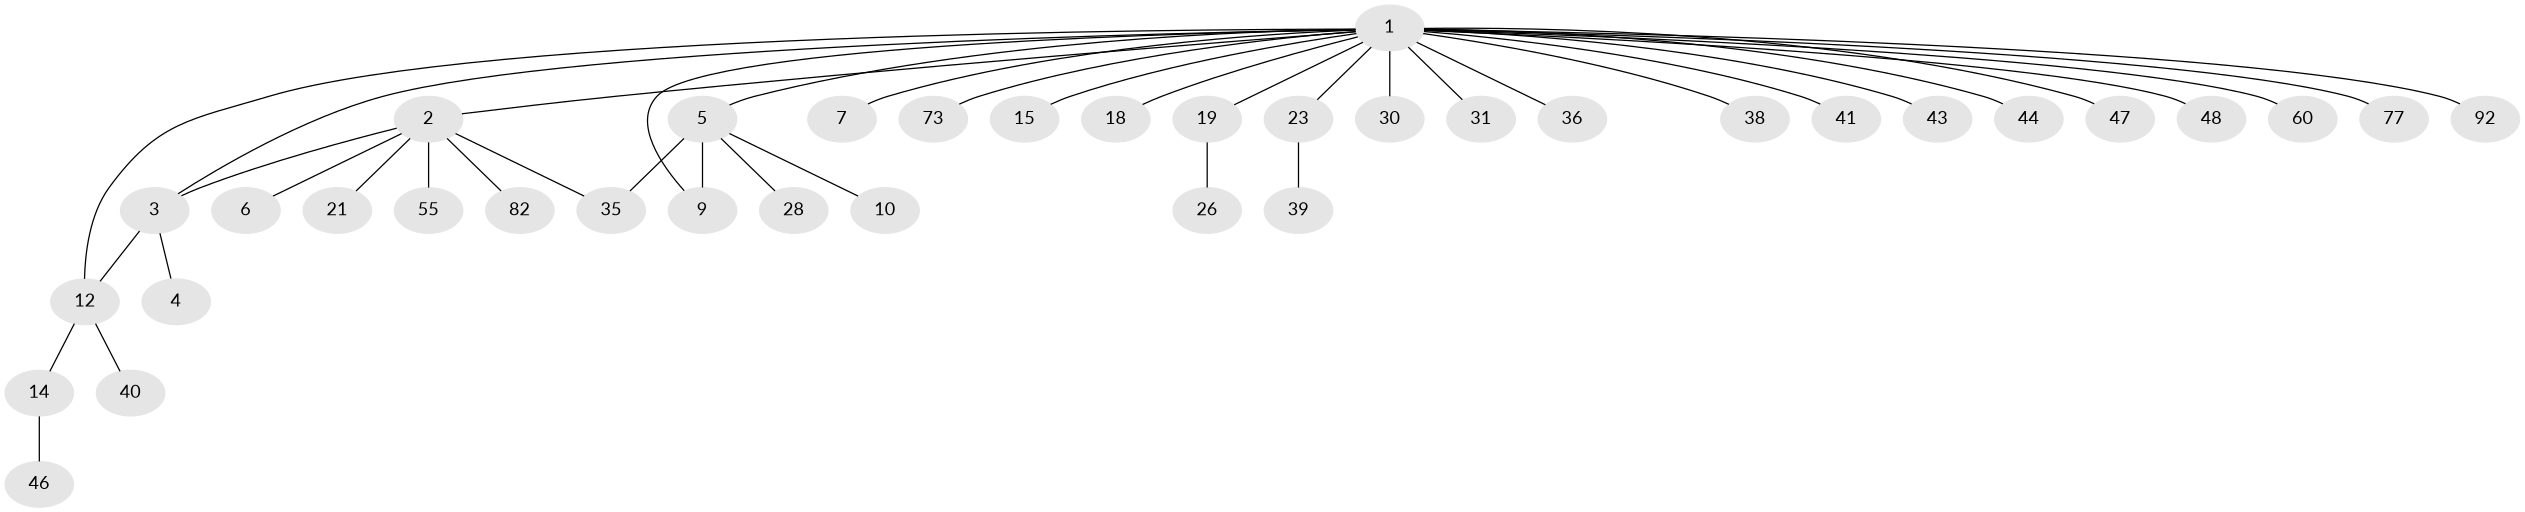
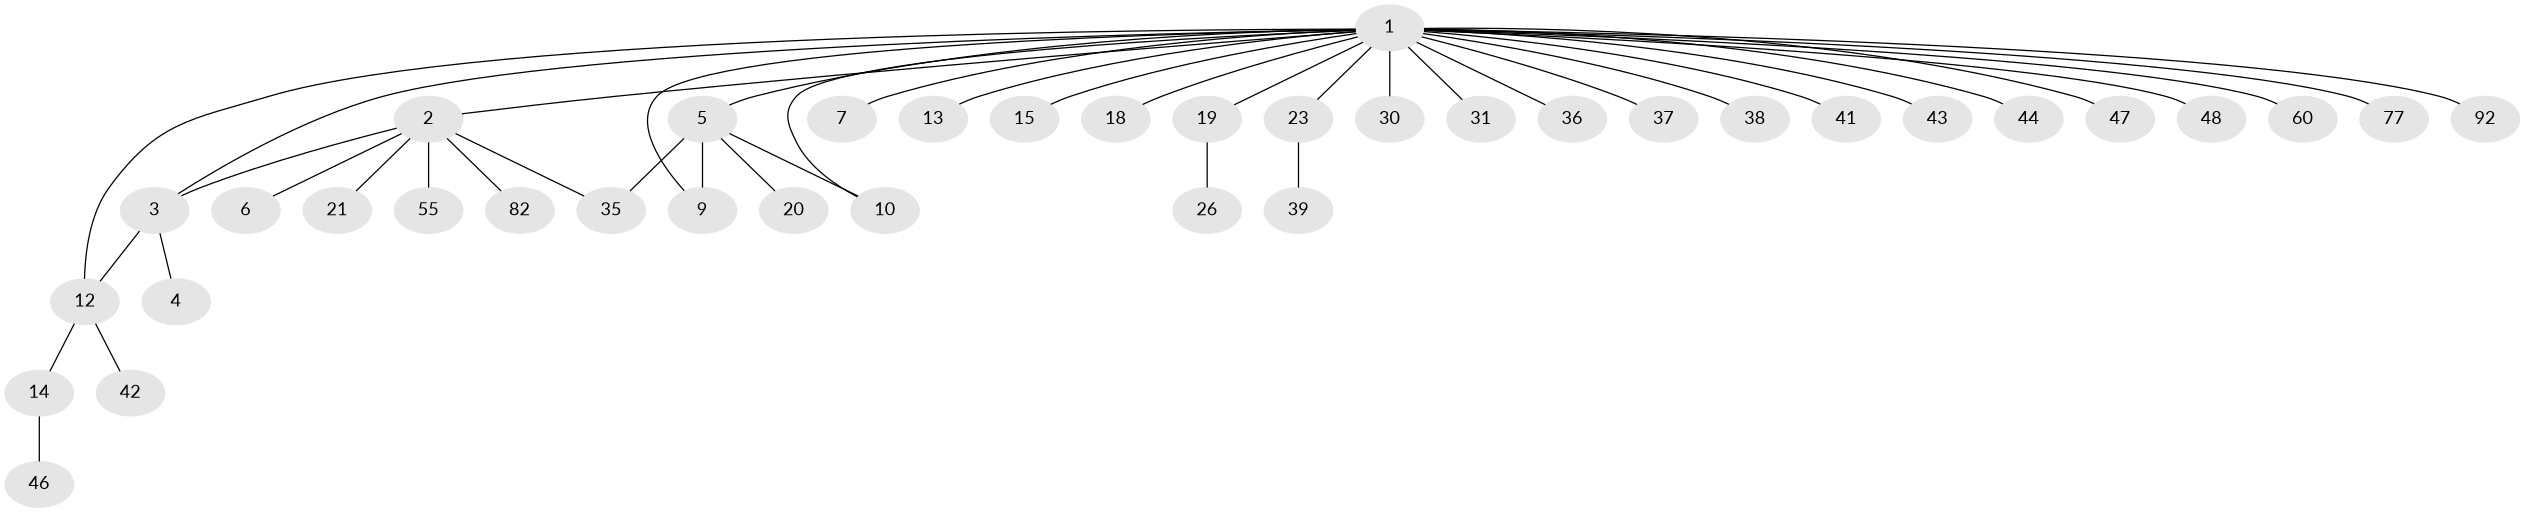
none -> (1007, 53)
(933, 119) -> (933, 119)
none -> (1664, 119)
(794, 210) -> (794, 210)
(131, 393) -> (131, 393)
